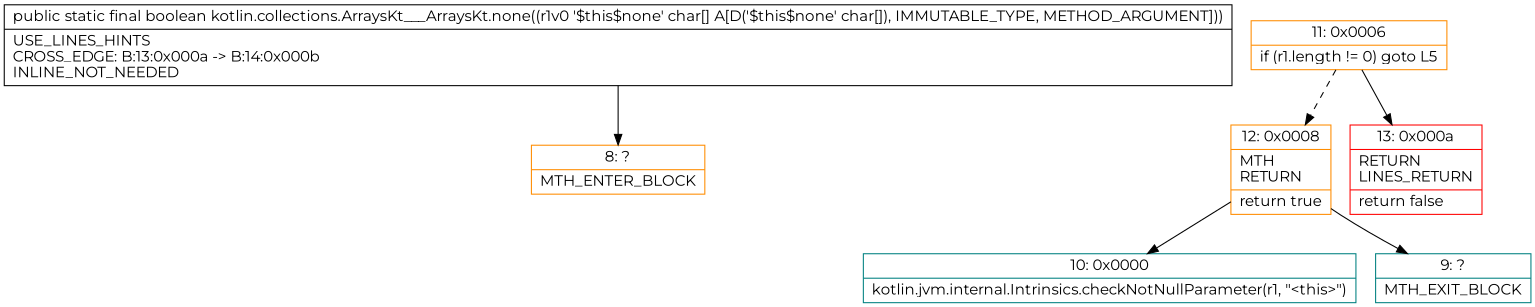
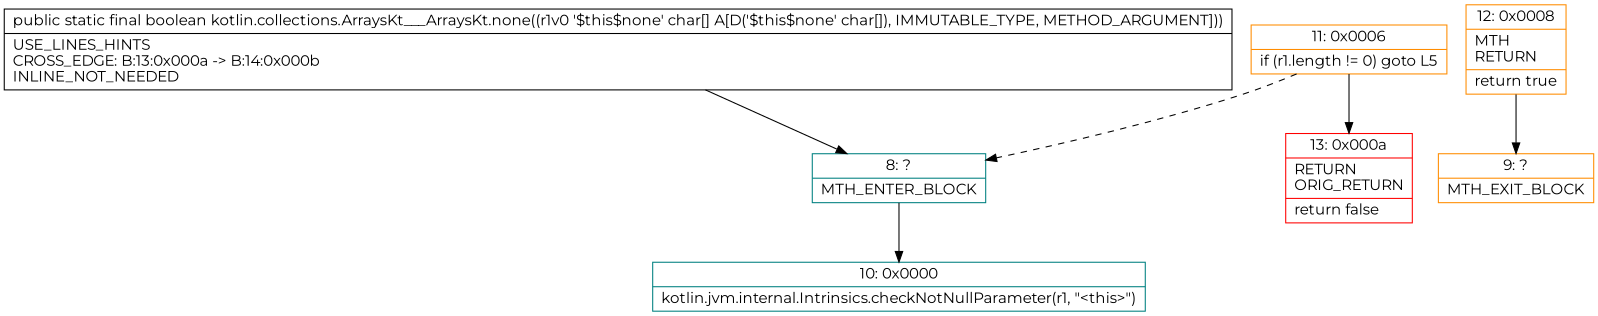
(1323, 92) -> (1148, 122)
(618, 170) -> (899, 178)
(1416, 177) -> (1349, 186)
(1194, 225) -> (899, 227)
(1453, 278) -> (1516, 178)
